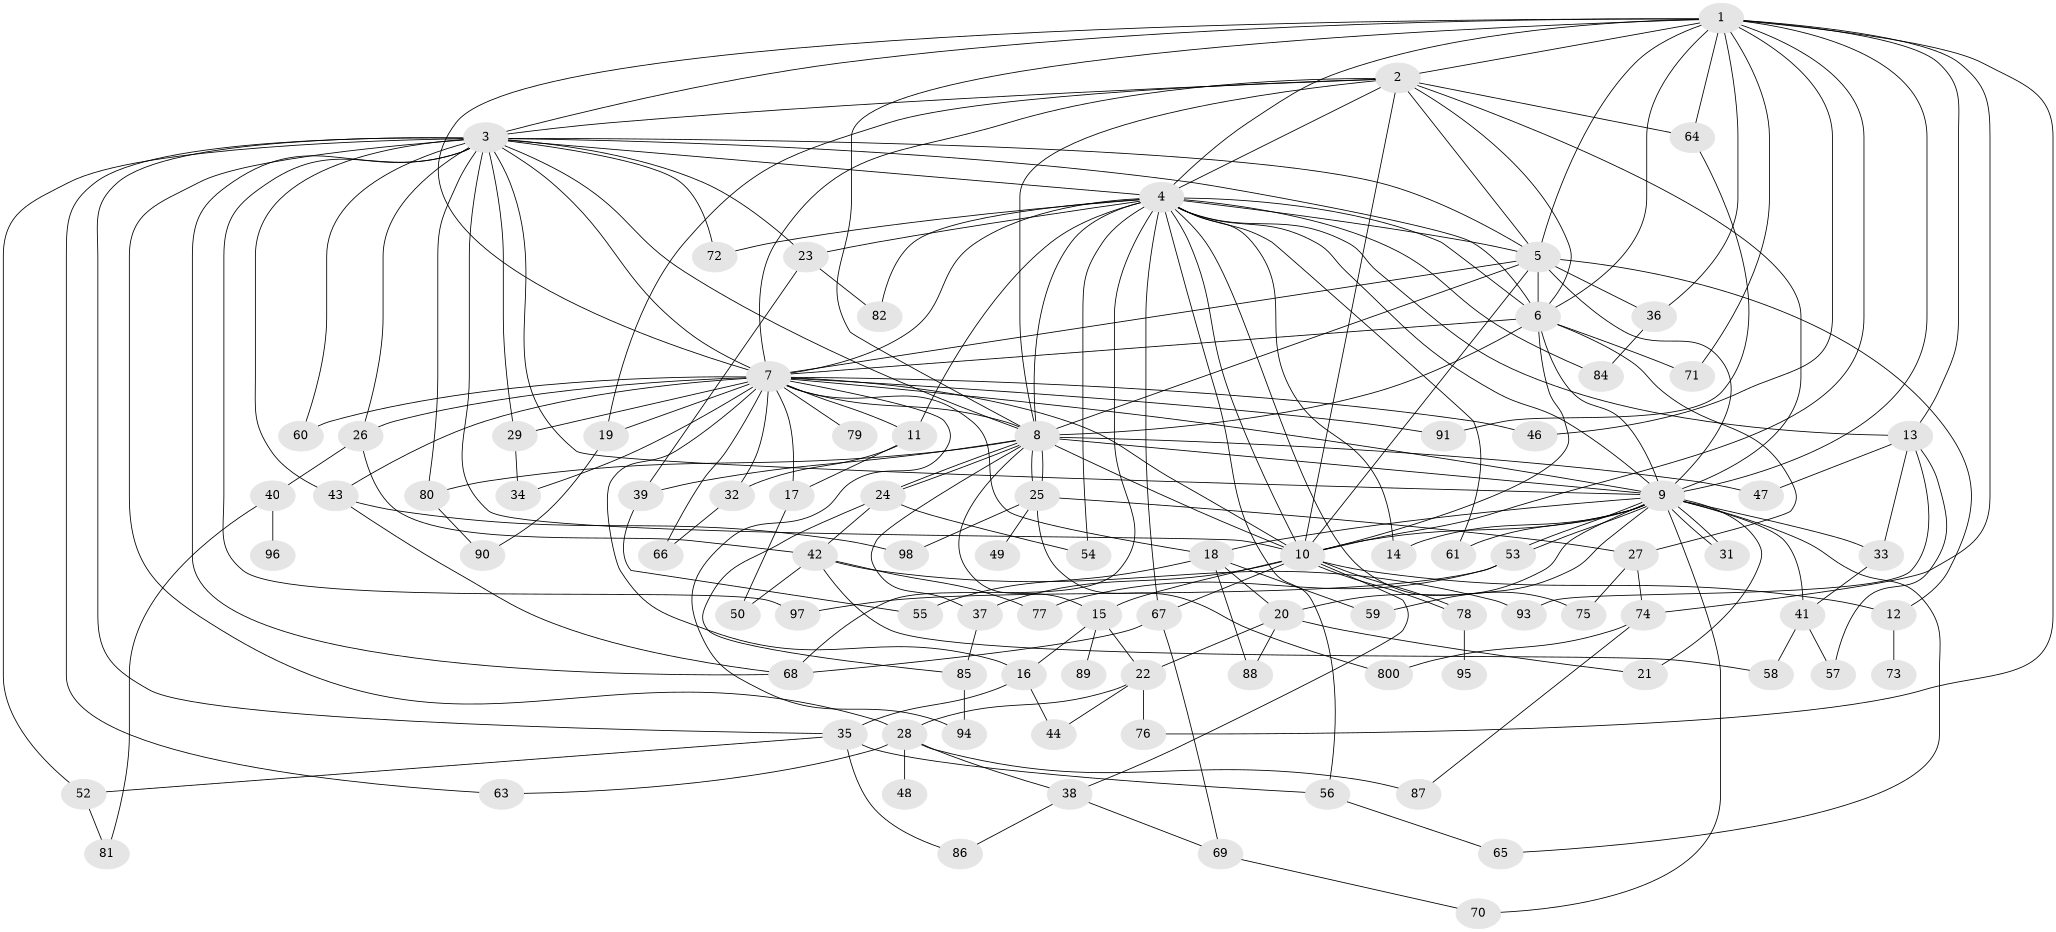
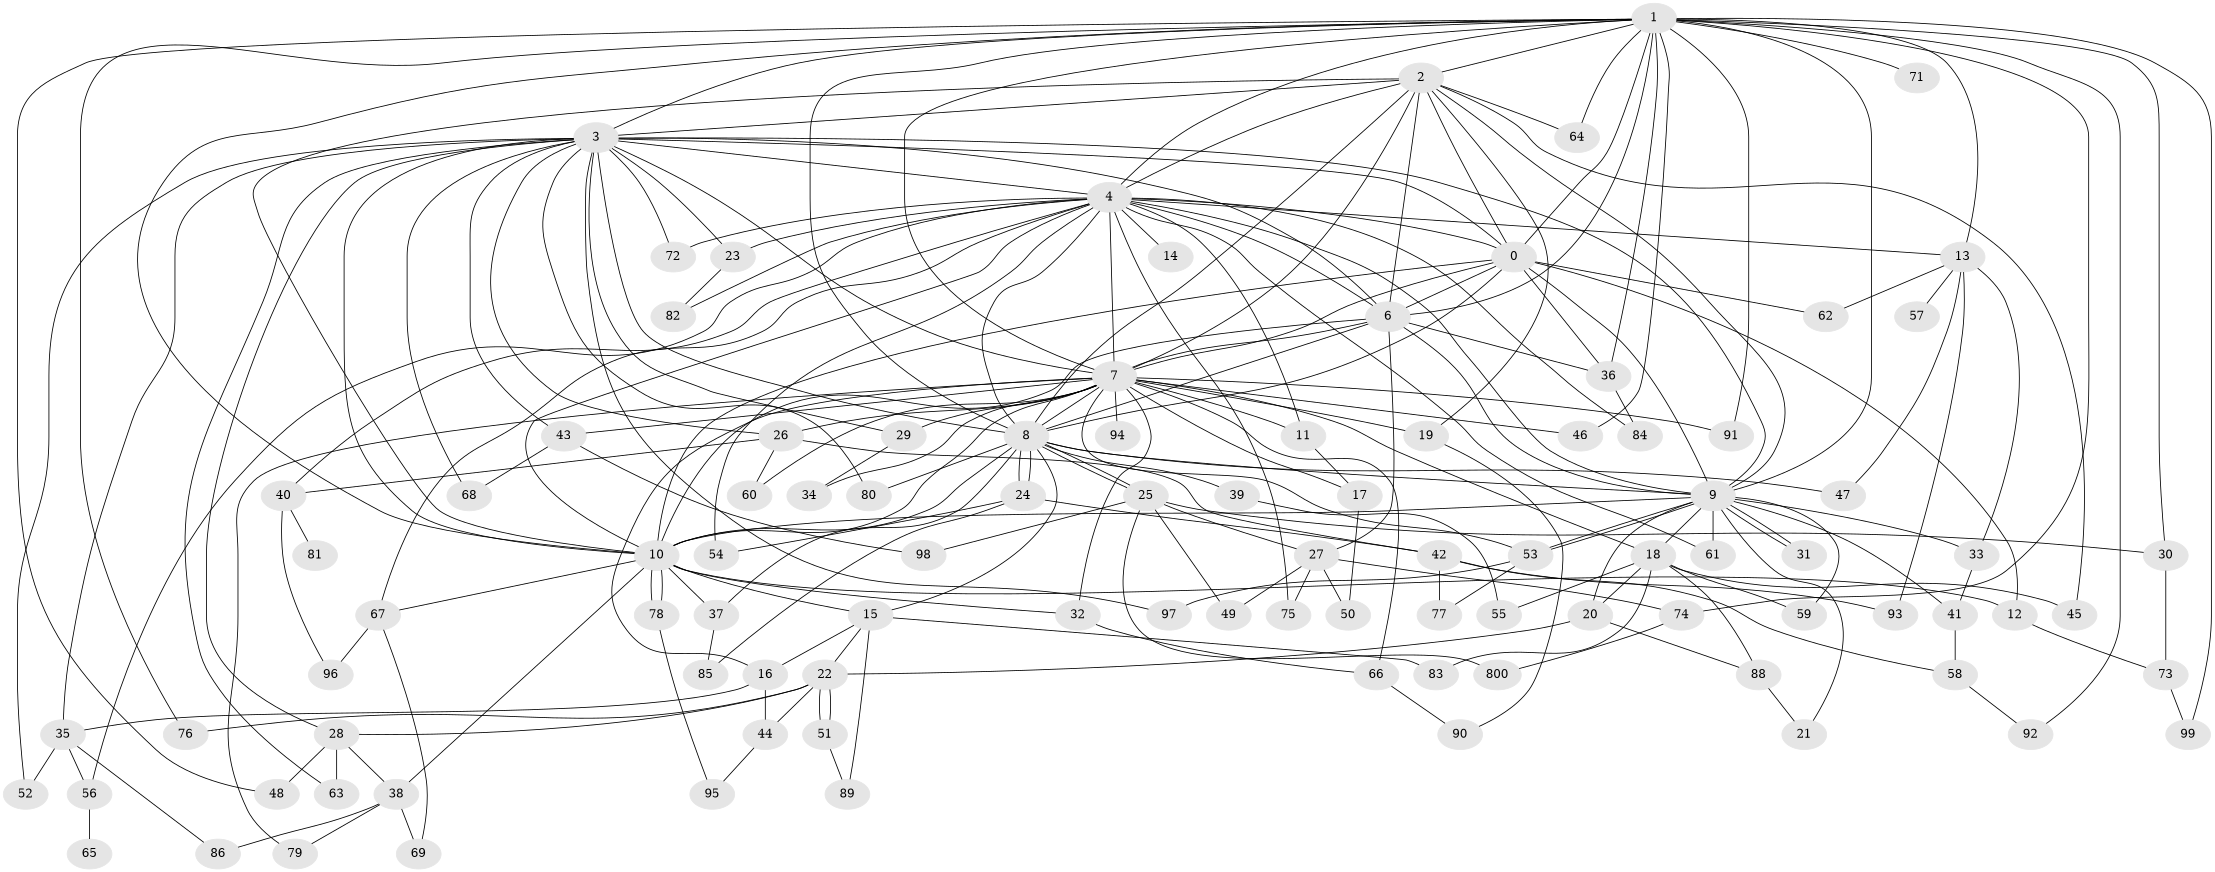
none -> (421, 39)
(329, 245) -> (765, 466)
(1538, 257) -> (1514, 257)
none -> (1826, 317)
(1616, 345) -> (1498, 347)
(727, 371) -> none
(1718, 394) -> (1749, 210)
(1175, 419) -> (1256, 479)
(786, 474) -> (864, 597)
(453, 524) -> (1418, 705)
(1528, 525) -> none
none -> (2166, 556)
(1128, 557) -> (707, 339)
(776, 585) -> (1335, 591)
none -> (1261, 593)
none -> (2075, 615)
(1818, 645) -> none
(1454, 649) -> (1781, 705)
(995, 653) -> (354, 645)
none -> (1436, 675)
(964, 705) -> none
none -> (825, 735)
none -> (2031, 735)
none -> (2188, 735)
(1929, 757) -> none
none -> (739, 765)
(1419, 794) -> none
(95, 824) -> none
none -> (346, 824)
(1478, 914) -> none
